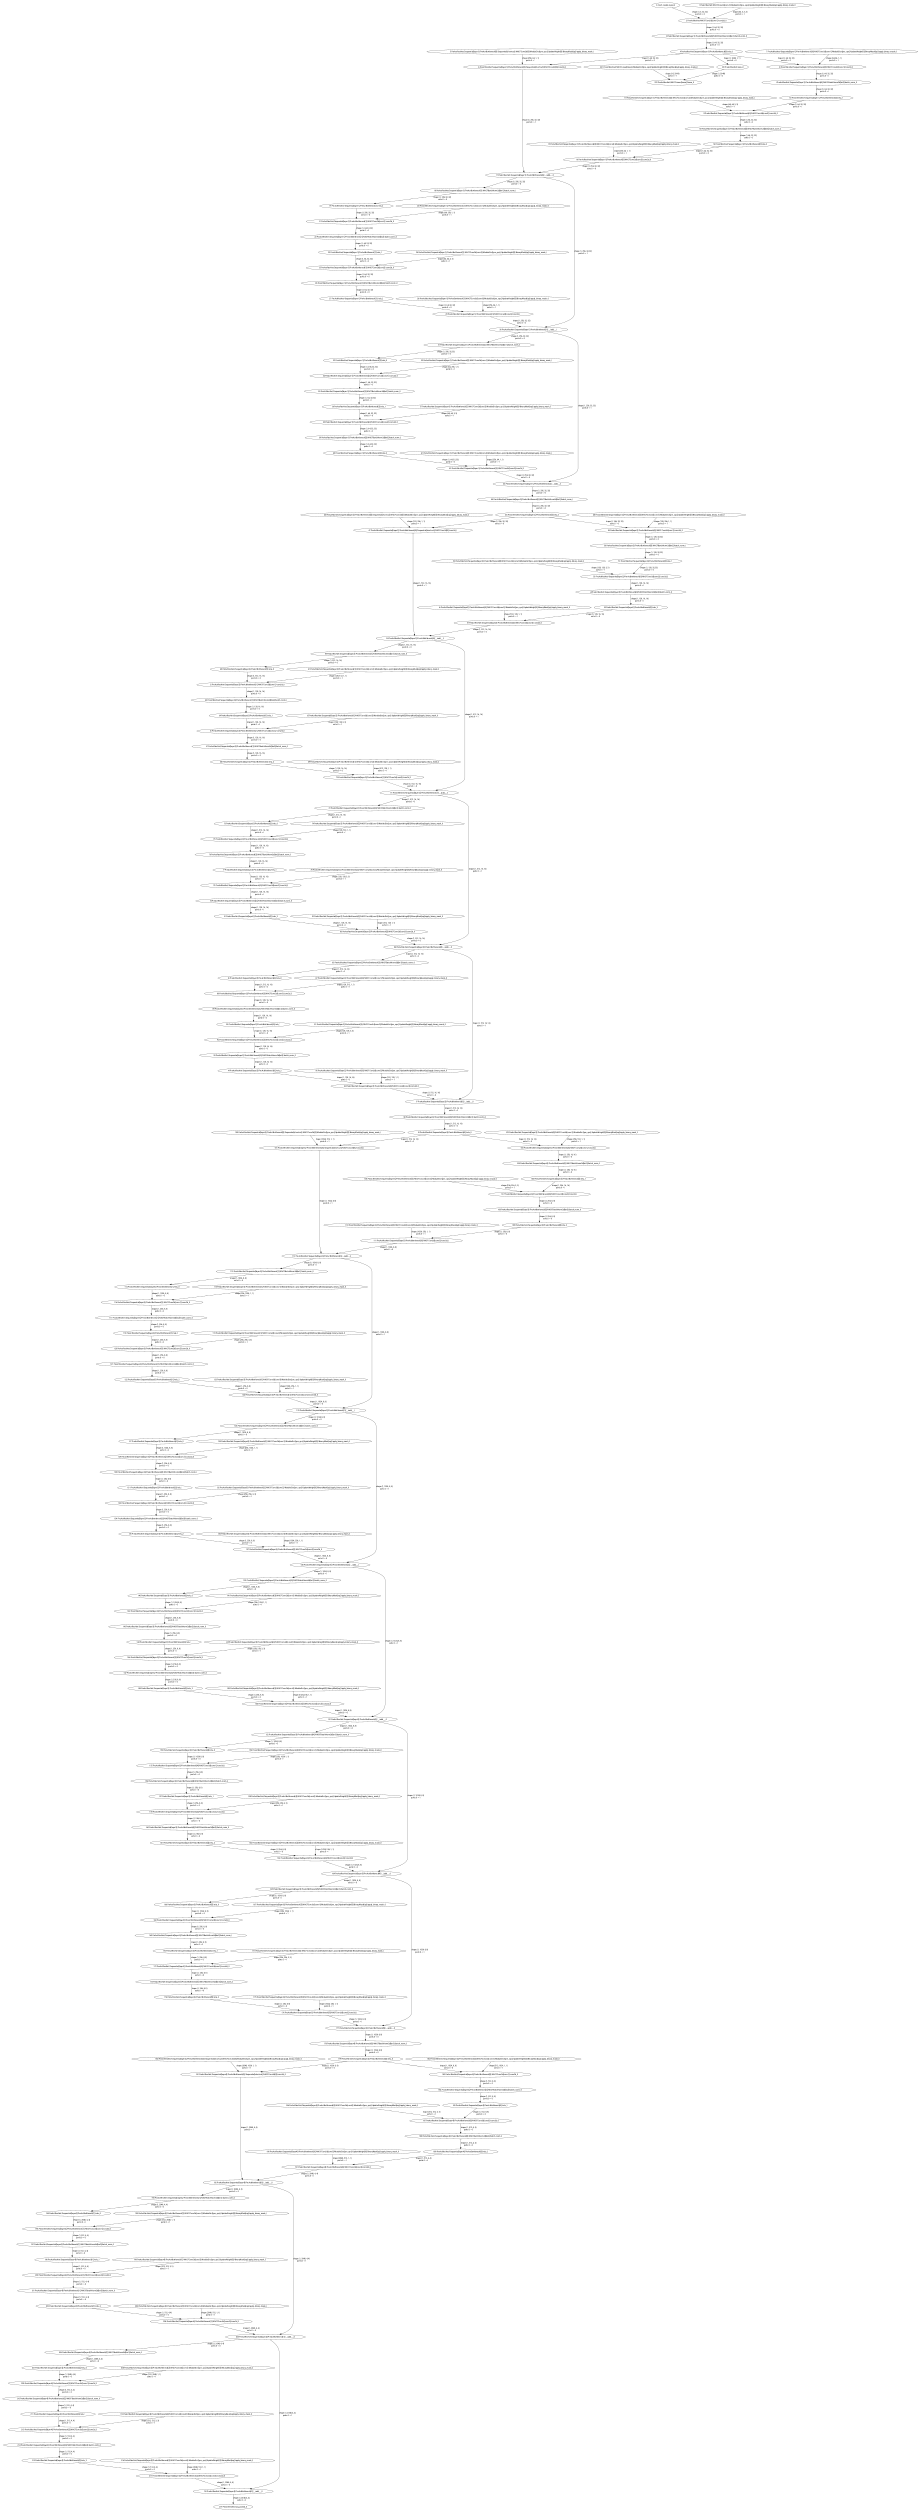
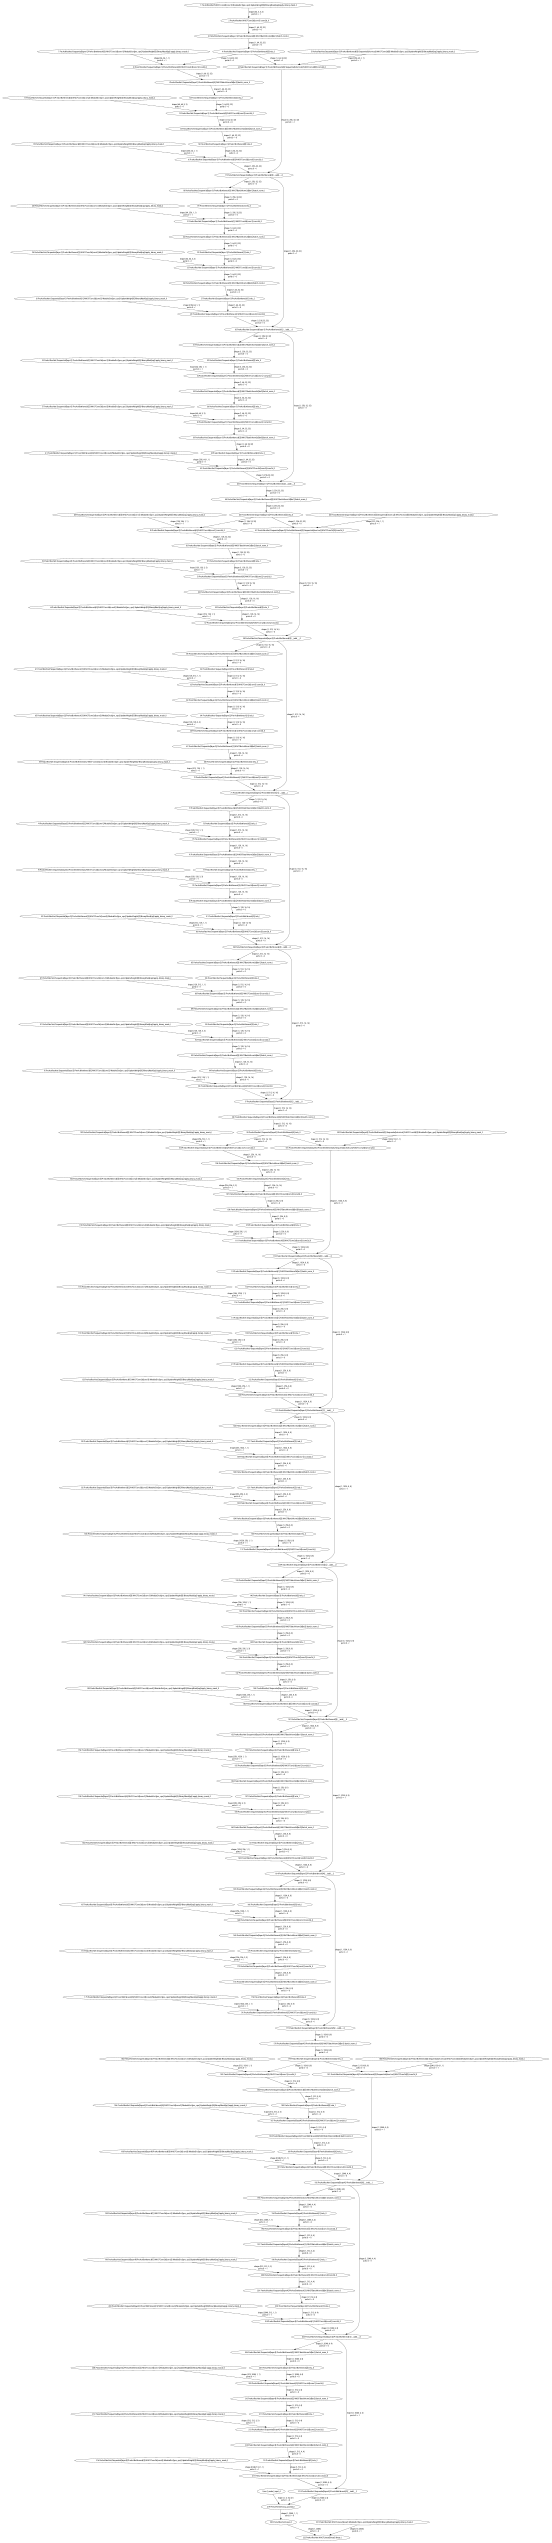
(685, 13) -> (276, 2498)
(719, 59) -> (281, 2514)
